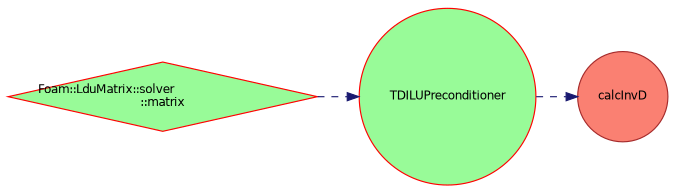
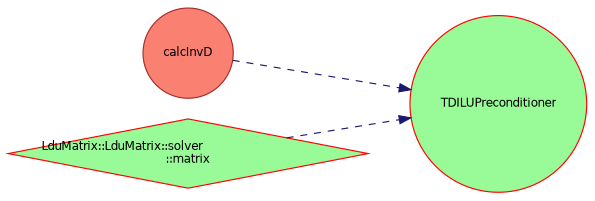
(163, 97) -> (188, 154)
(551, 97) -> (316, 74)
